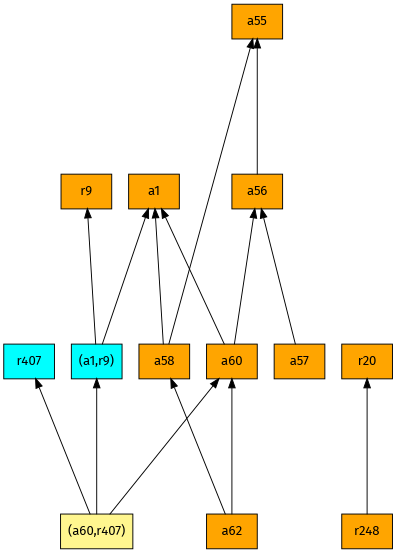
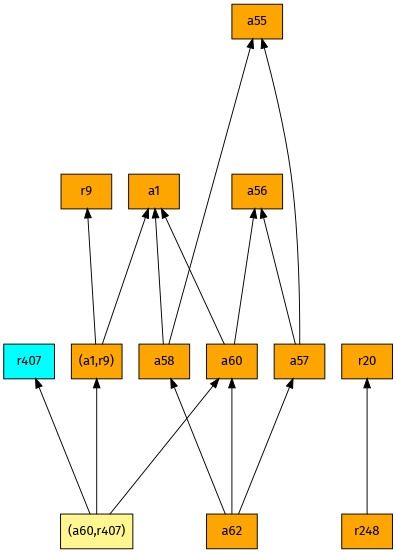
(257, 111) -> (293, 195)
(97, 361) -> (97, 361)
none -> (264, 451)
